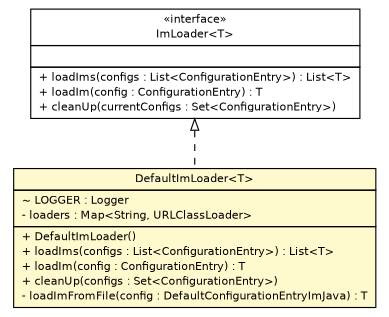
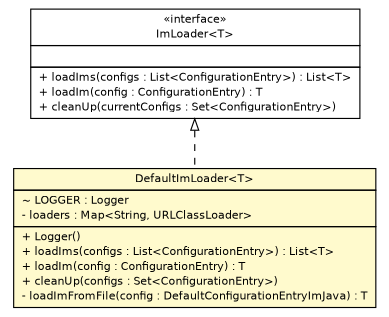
(79, 237) -> (51, 237)
